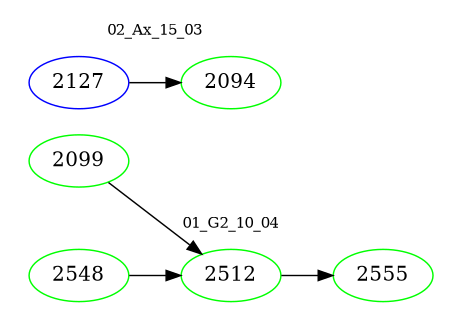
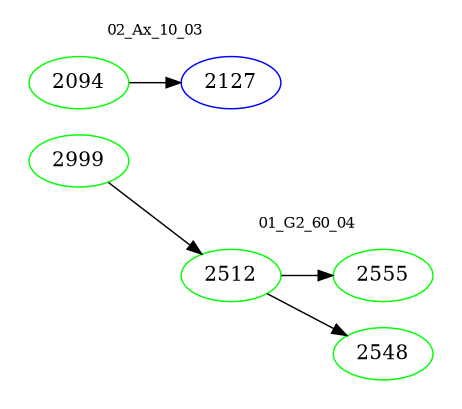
(155, 31) -> (155, 31)
(148, 83) -> (148, 83)
(79, 161) -> (79, 161)
(231, 224) -> (307, 224)
(148, 276) -> (300, 311)
